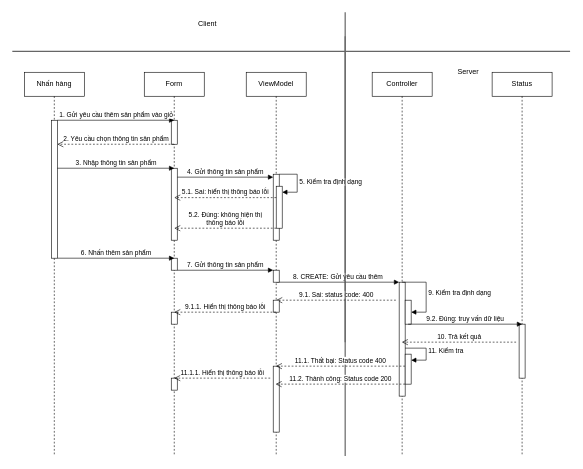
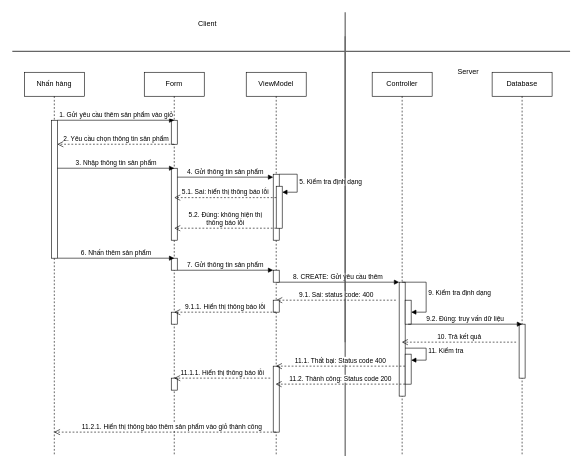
(522, 84) -> (522, 84)
none -> (165, 432)
